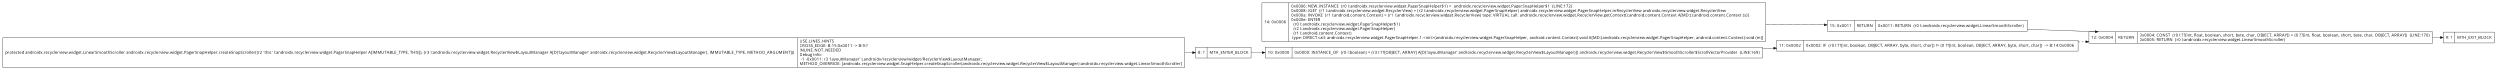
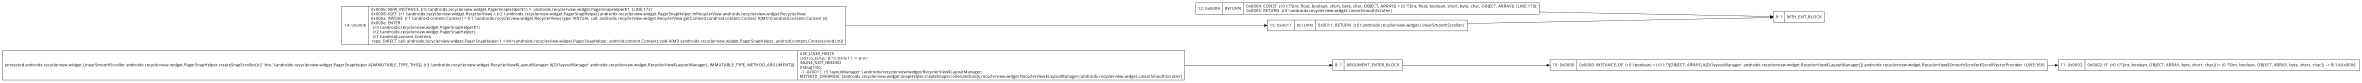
(2061, 30) -> (1619, 21)
(2082, 42) -> none
(1229, 52) -> (1373, 65)
